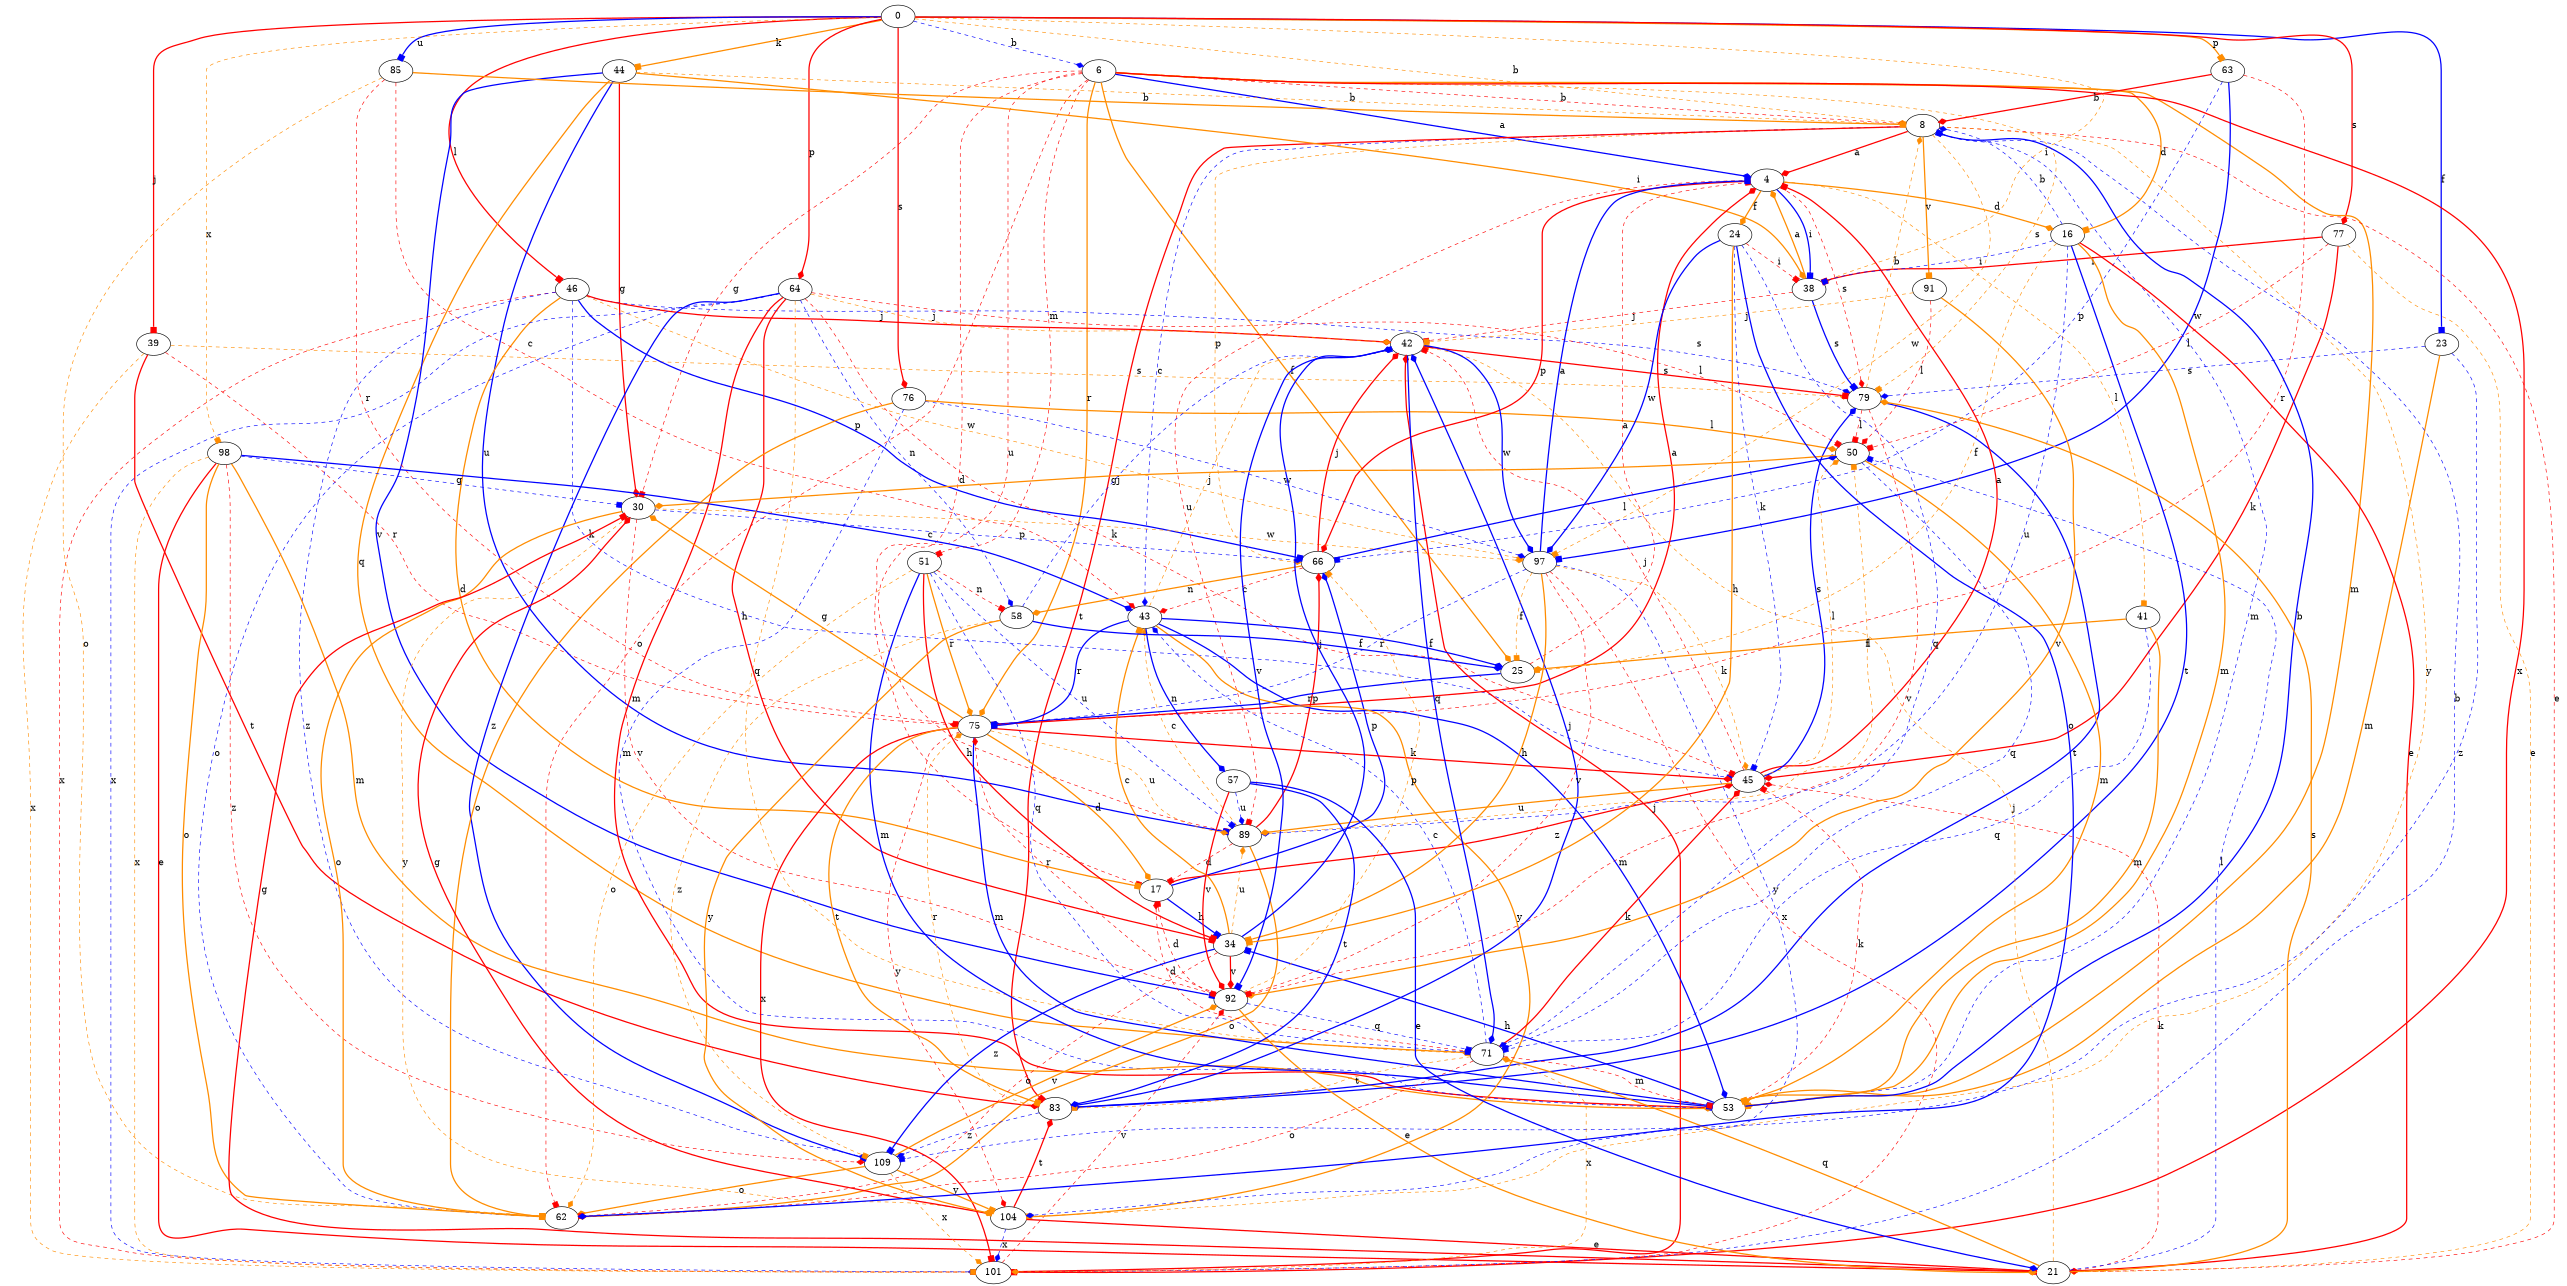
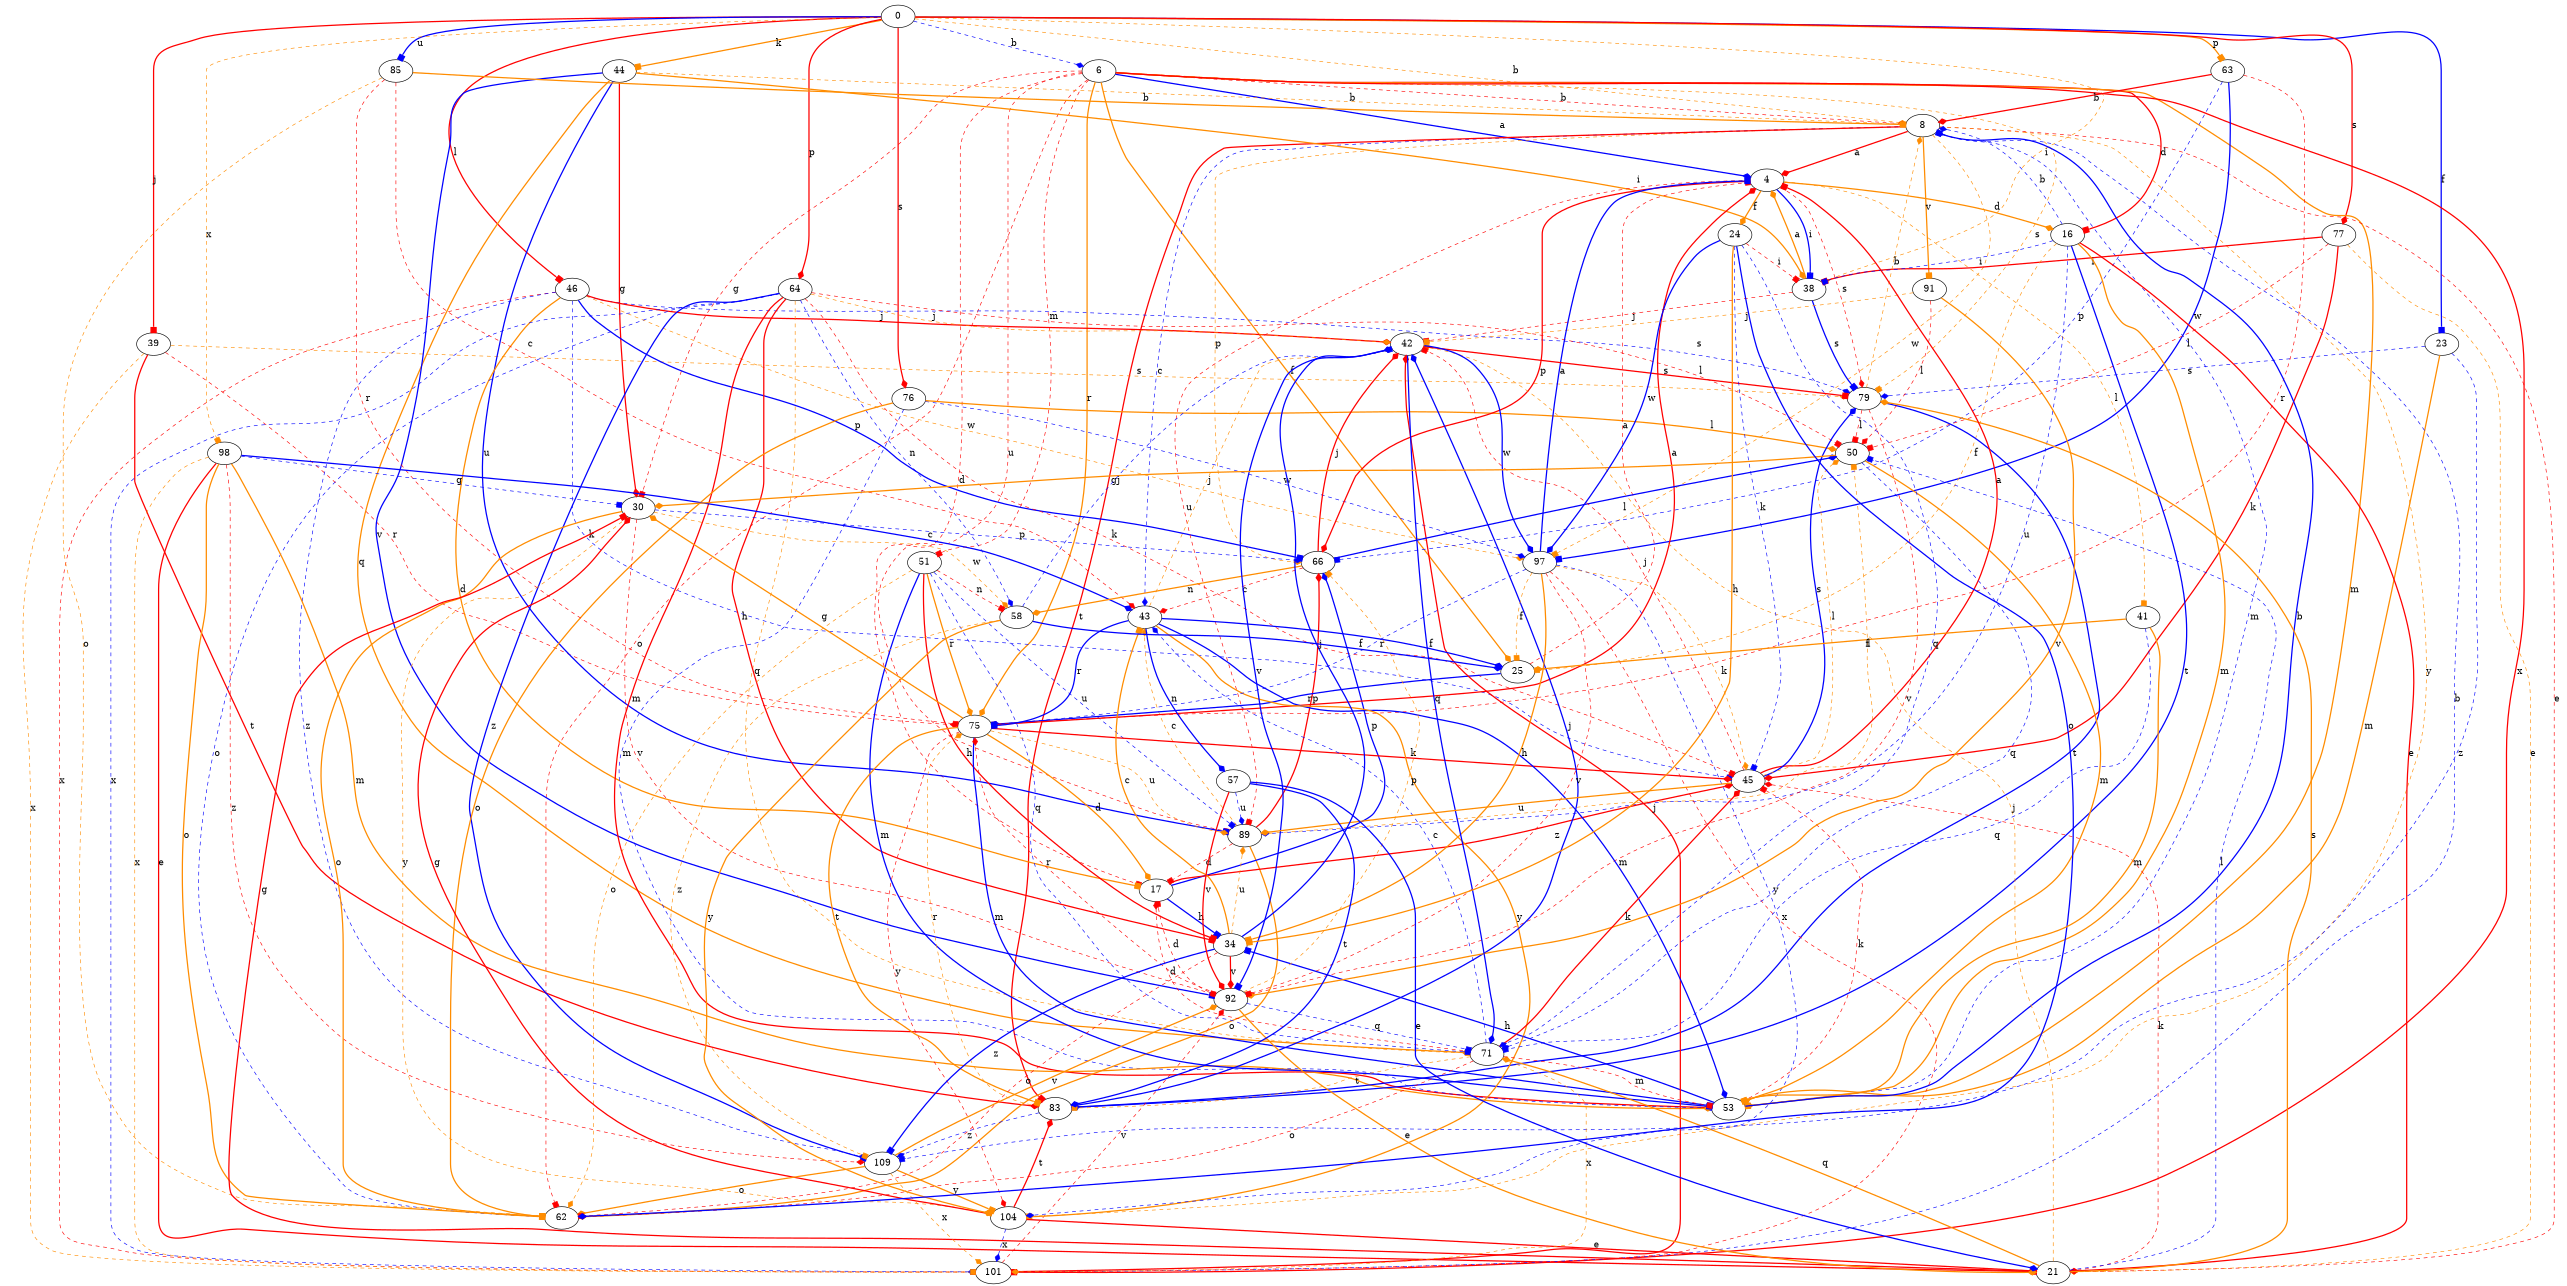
(1714, 83) -> (1714, 83)
(1064, 524) -> (828, 541)
(761, 1008) -> none
